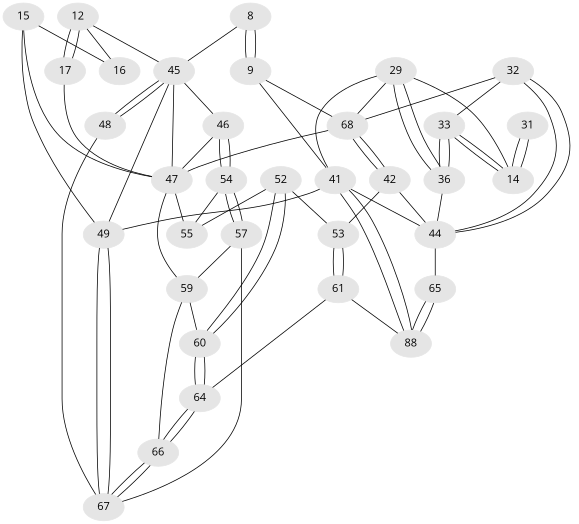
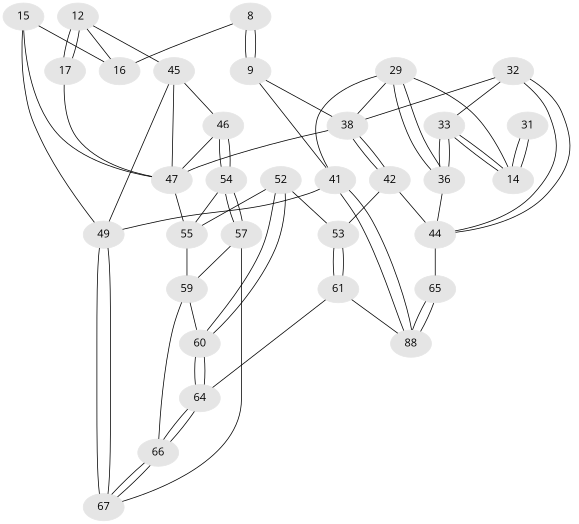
(212, 44) -> (184, 42)
(105, 126) -> none
(347, 126) -> (347, 126)
(385, 207) -> none
(158, 237) -> (187, 262)
